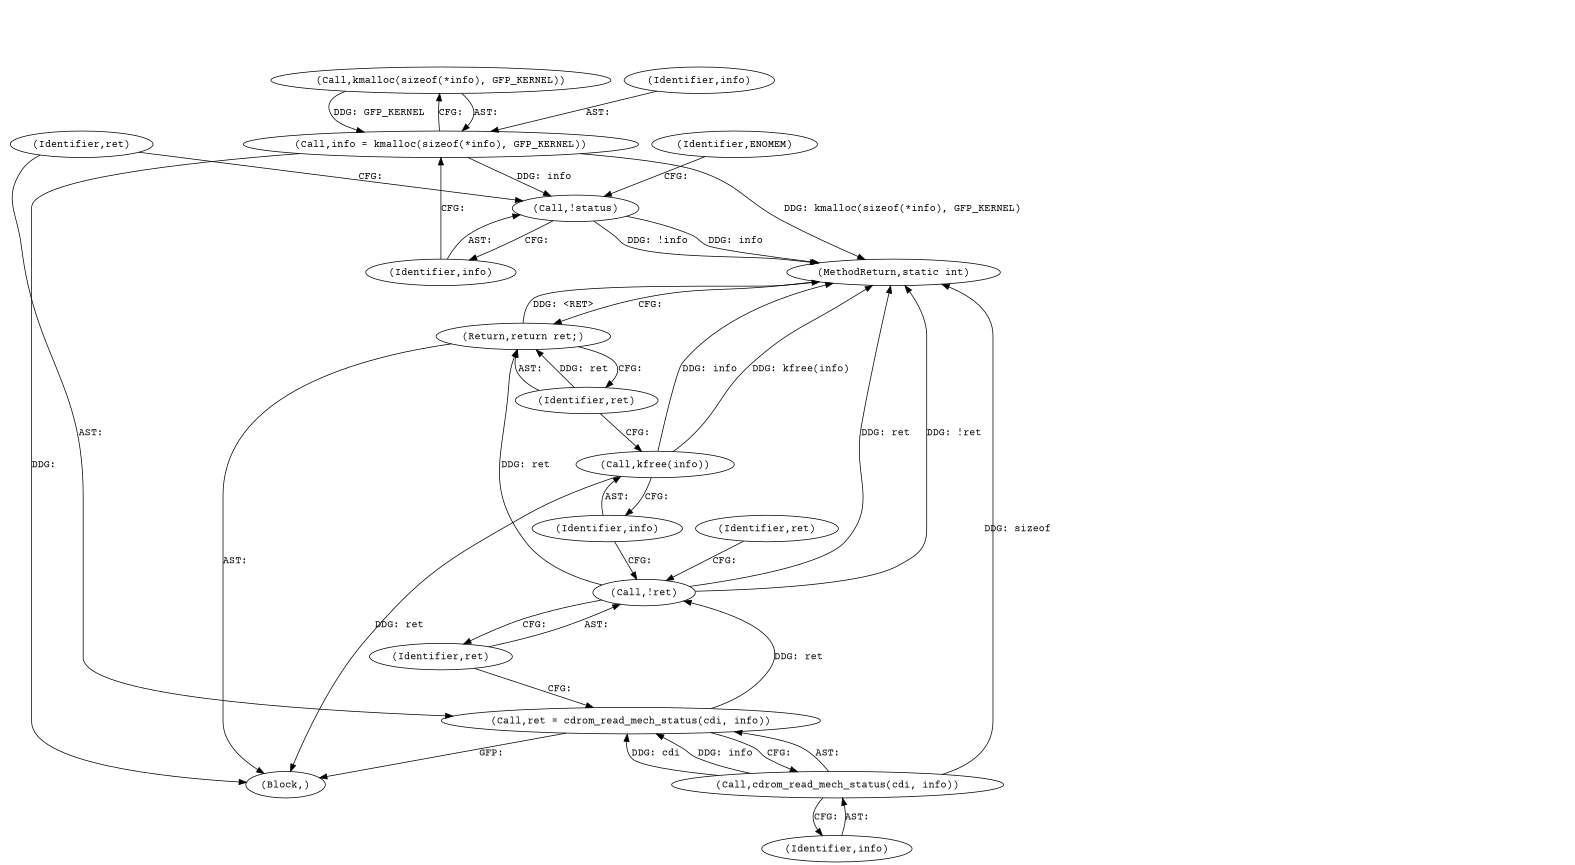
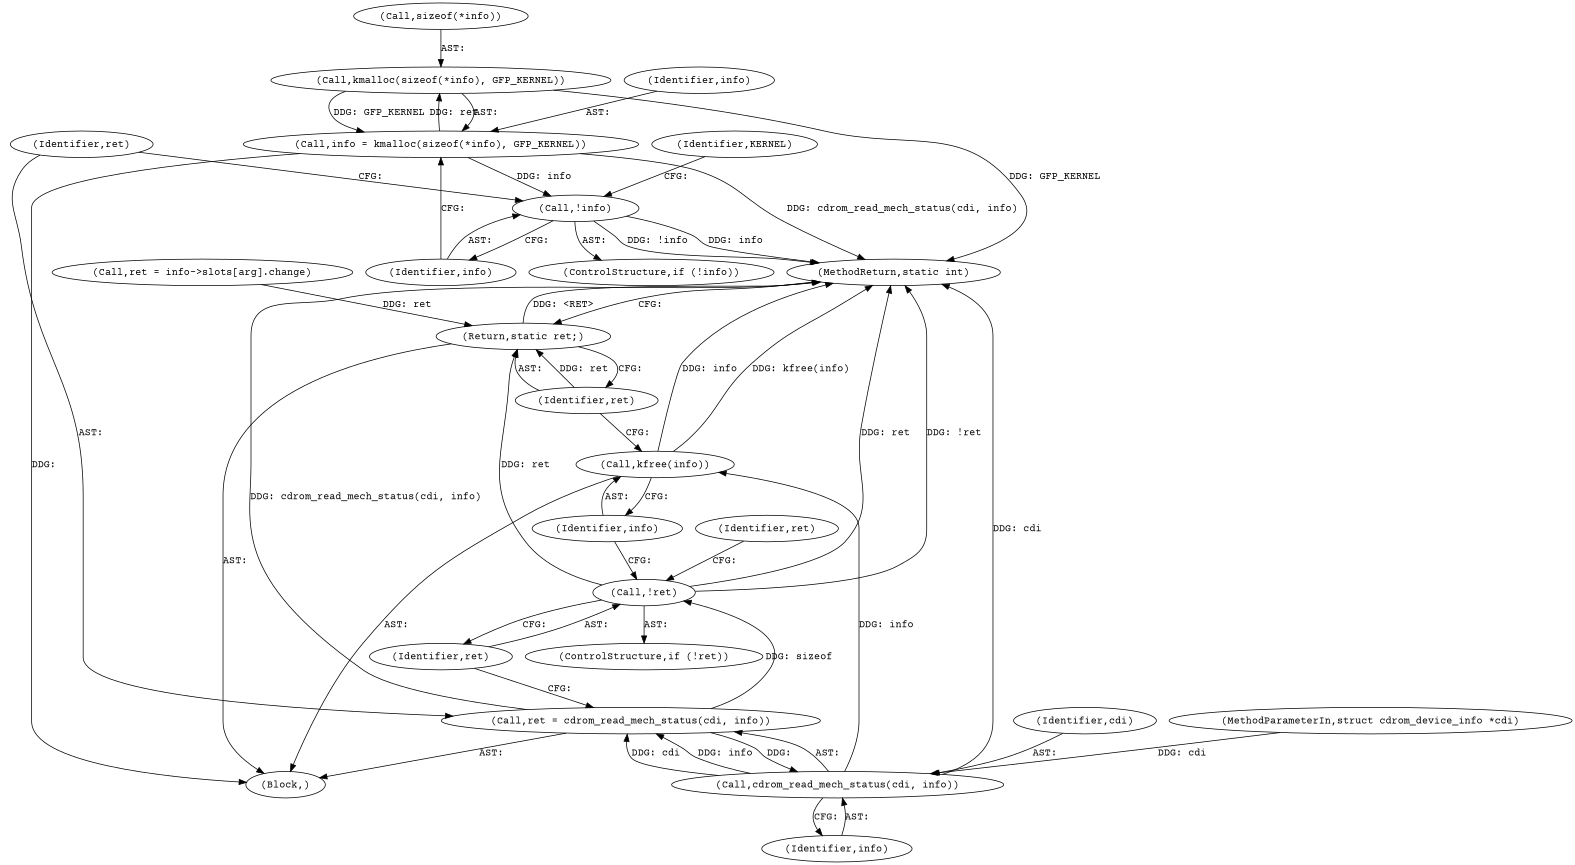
none -> (441, 16)
(454, 112) -> (454, 112)
none -> (849, 135)
(735, 144) -> (735, 144)
(576, 208) -> (576, 208)
(902, 208) -> (902, 208)
none -> (202, 272)
none -> (651, 272)
none -> (255, 319)
(523, 336) -> (523, 336)
(1018, 529) -> (1018, 529)
none -> (859, 586)
(400, 625) -> (400, 625)
none -> (644, 657)
(799, 657) -> (799, 657)
none -> (1085, 721)
none -> (1371, 721)
(495, 753) -> (495, 753)
(782, 753) -> (782, 753)
